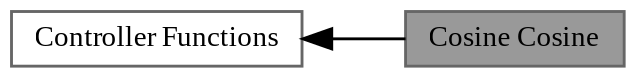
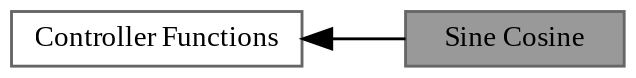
(515, 39) -> (515, 39)
